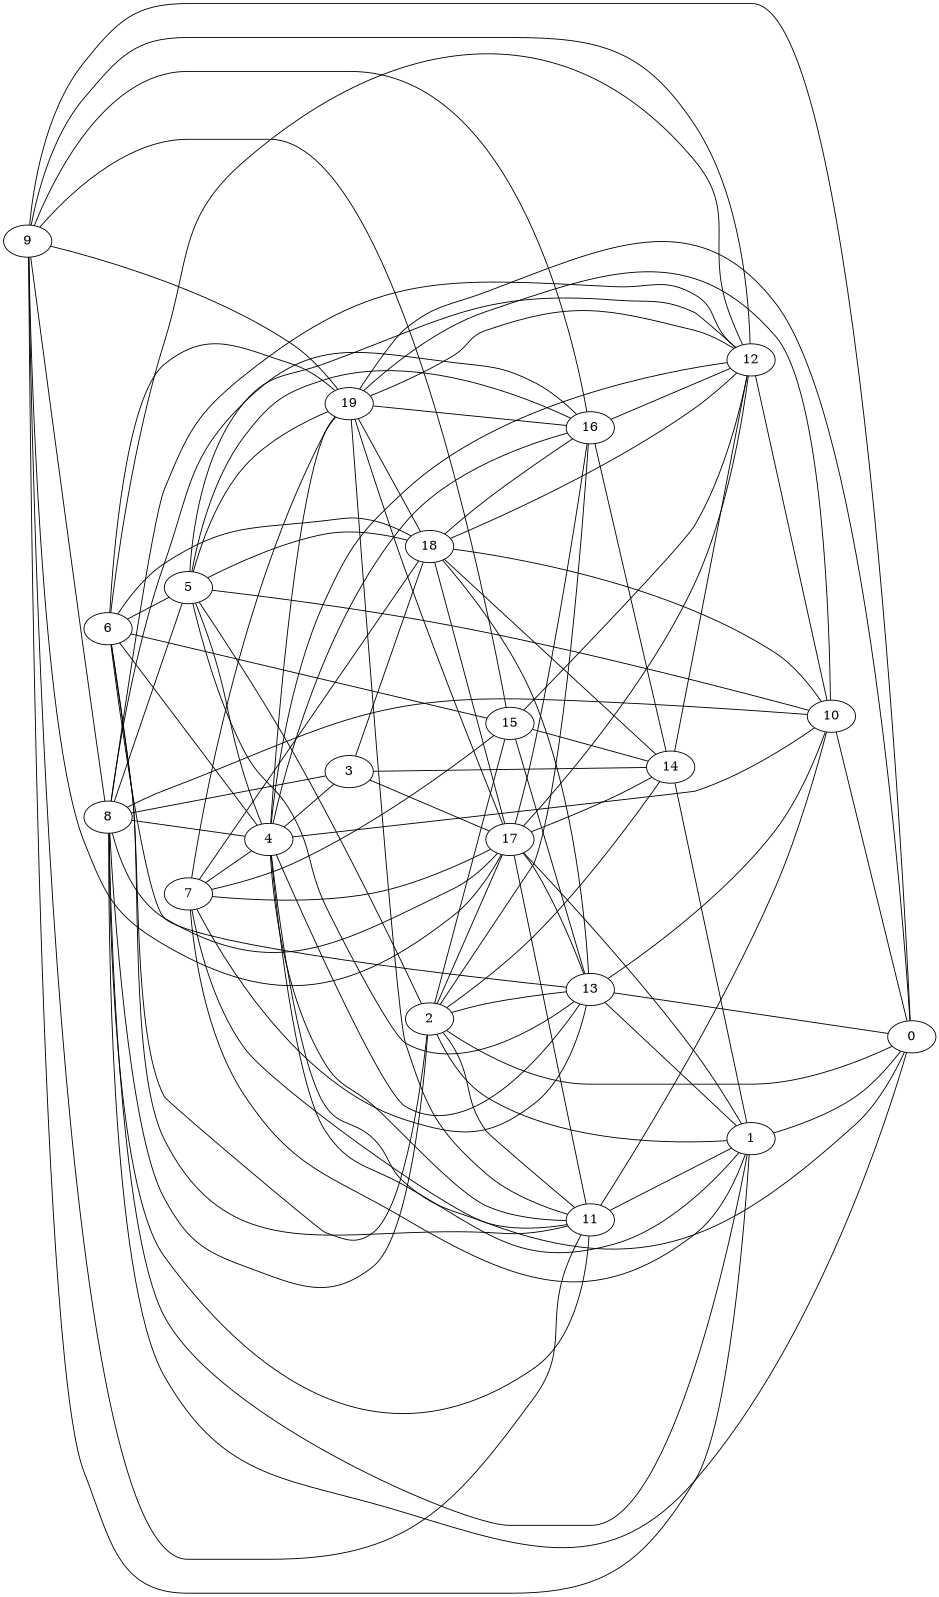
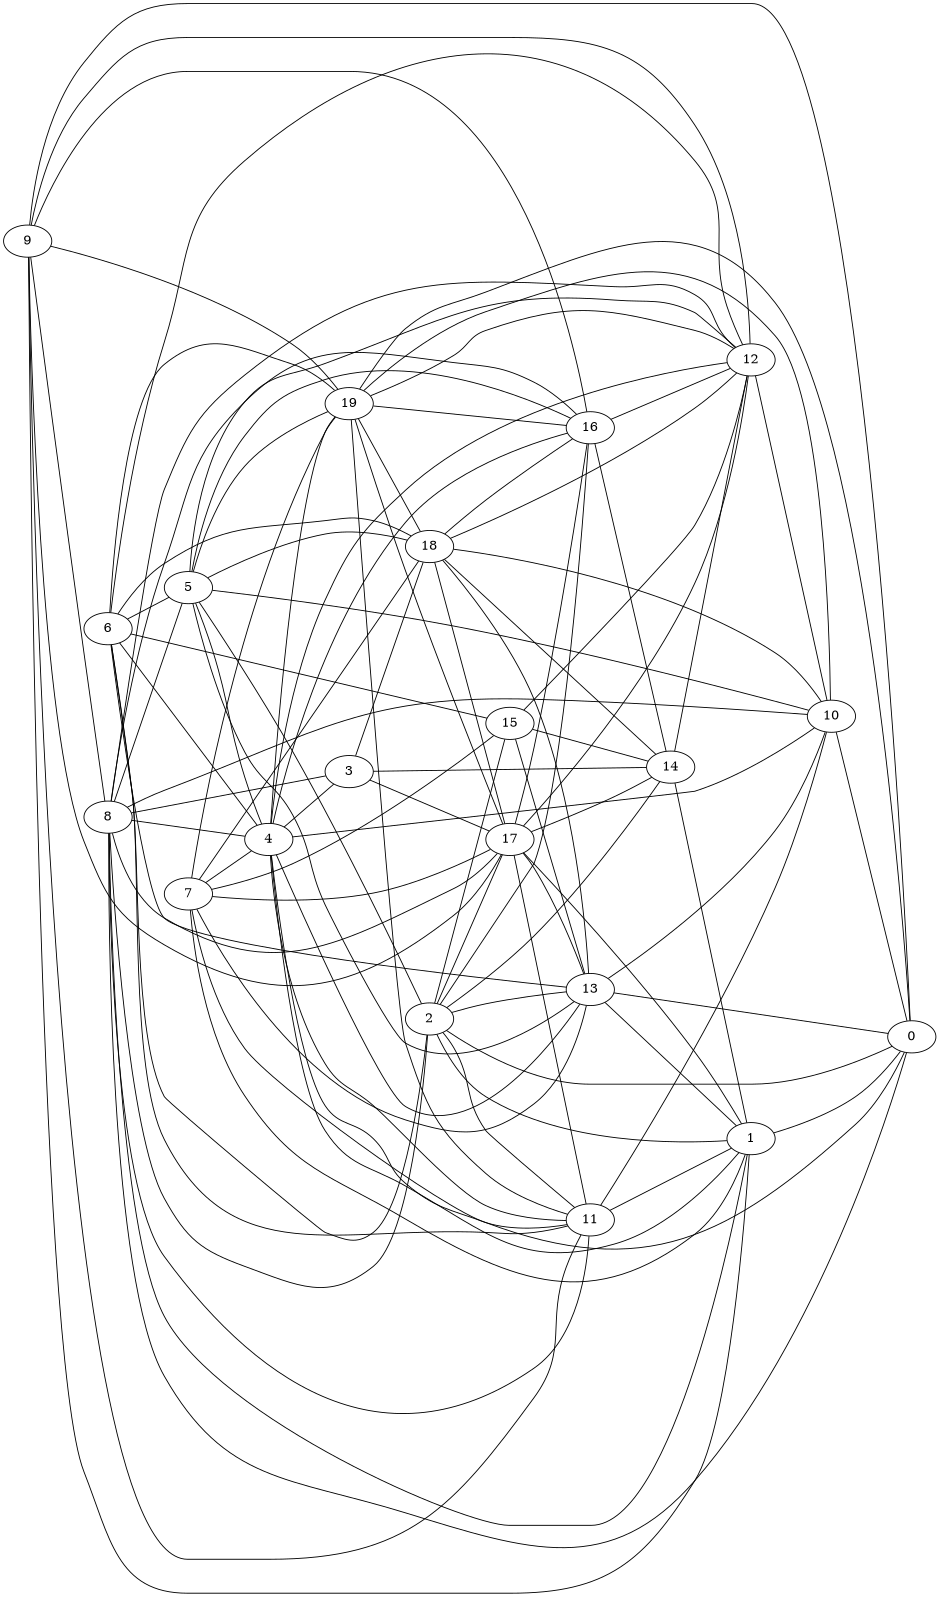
(387, 277) -> none
